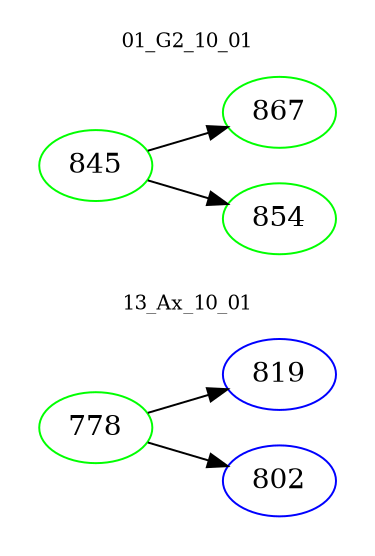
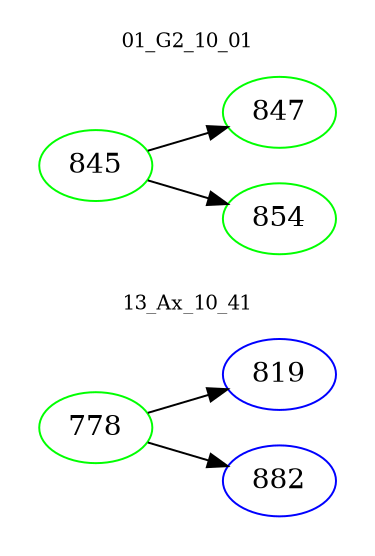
(279, 112) -> (279, 112)
(188, 304) -> (188, 304)
(279, 481) -> (279, 481)
